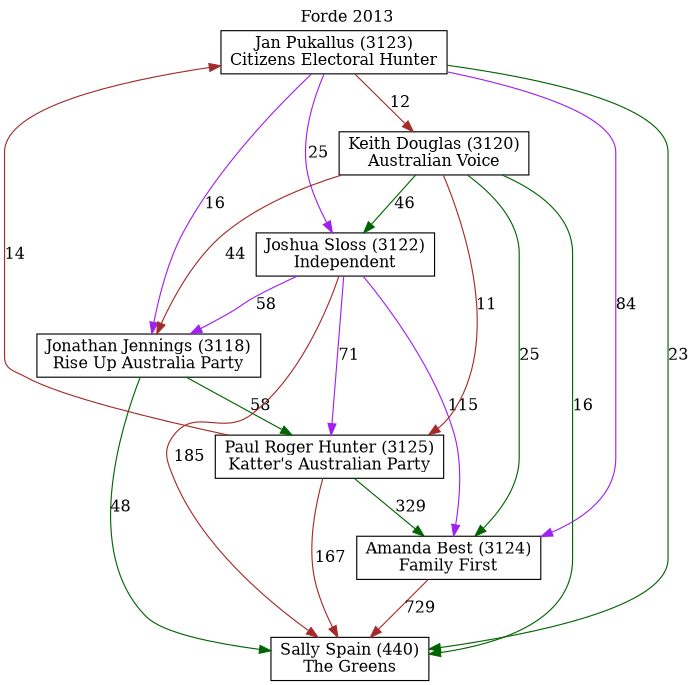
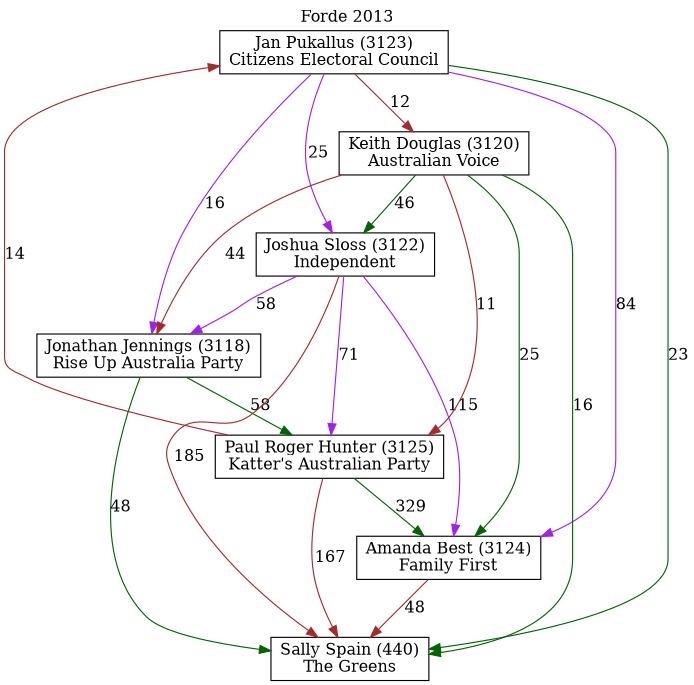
(334, 52) -> (334, 52)
(420, 608) -> (415, 608)
